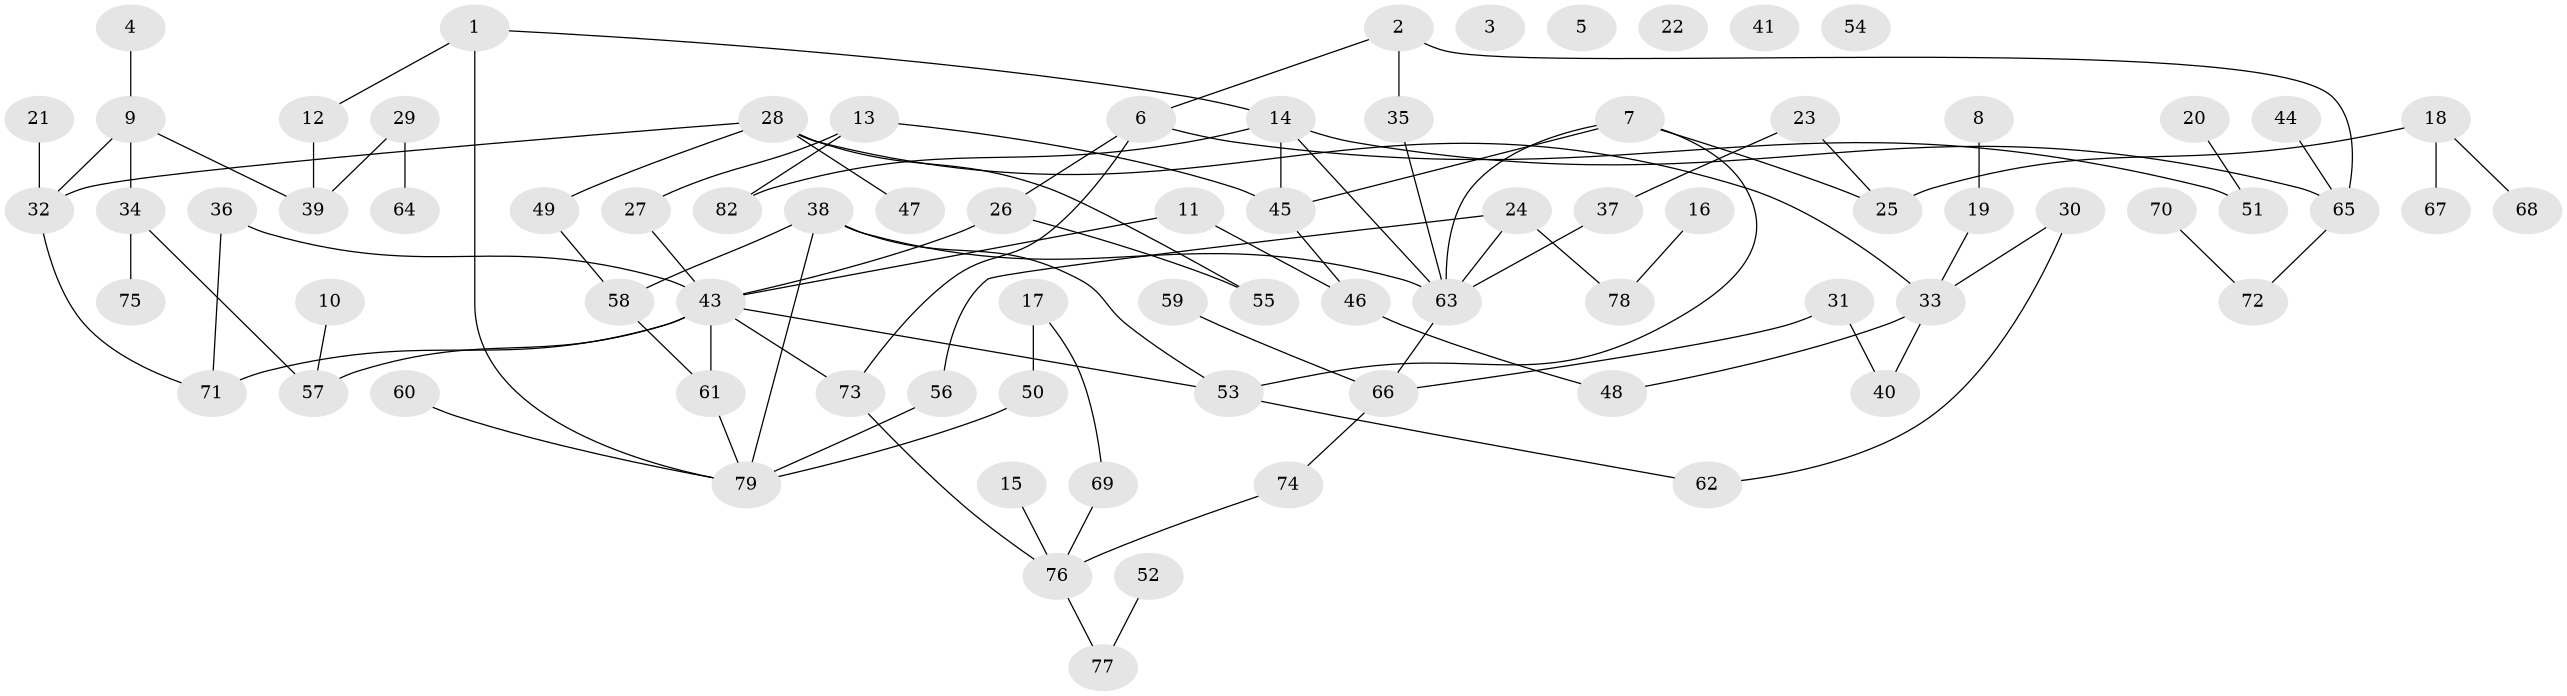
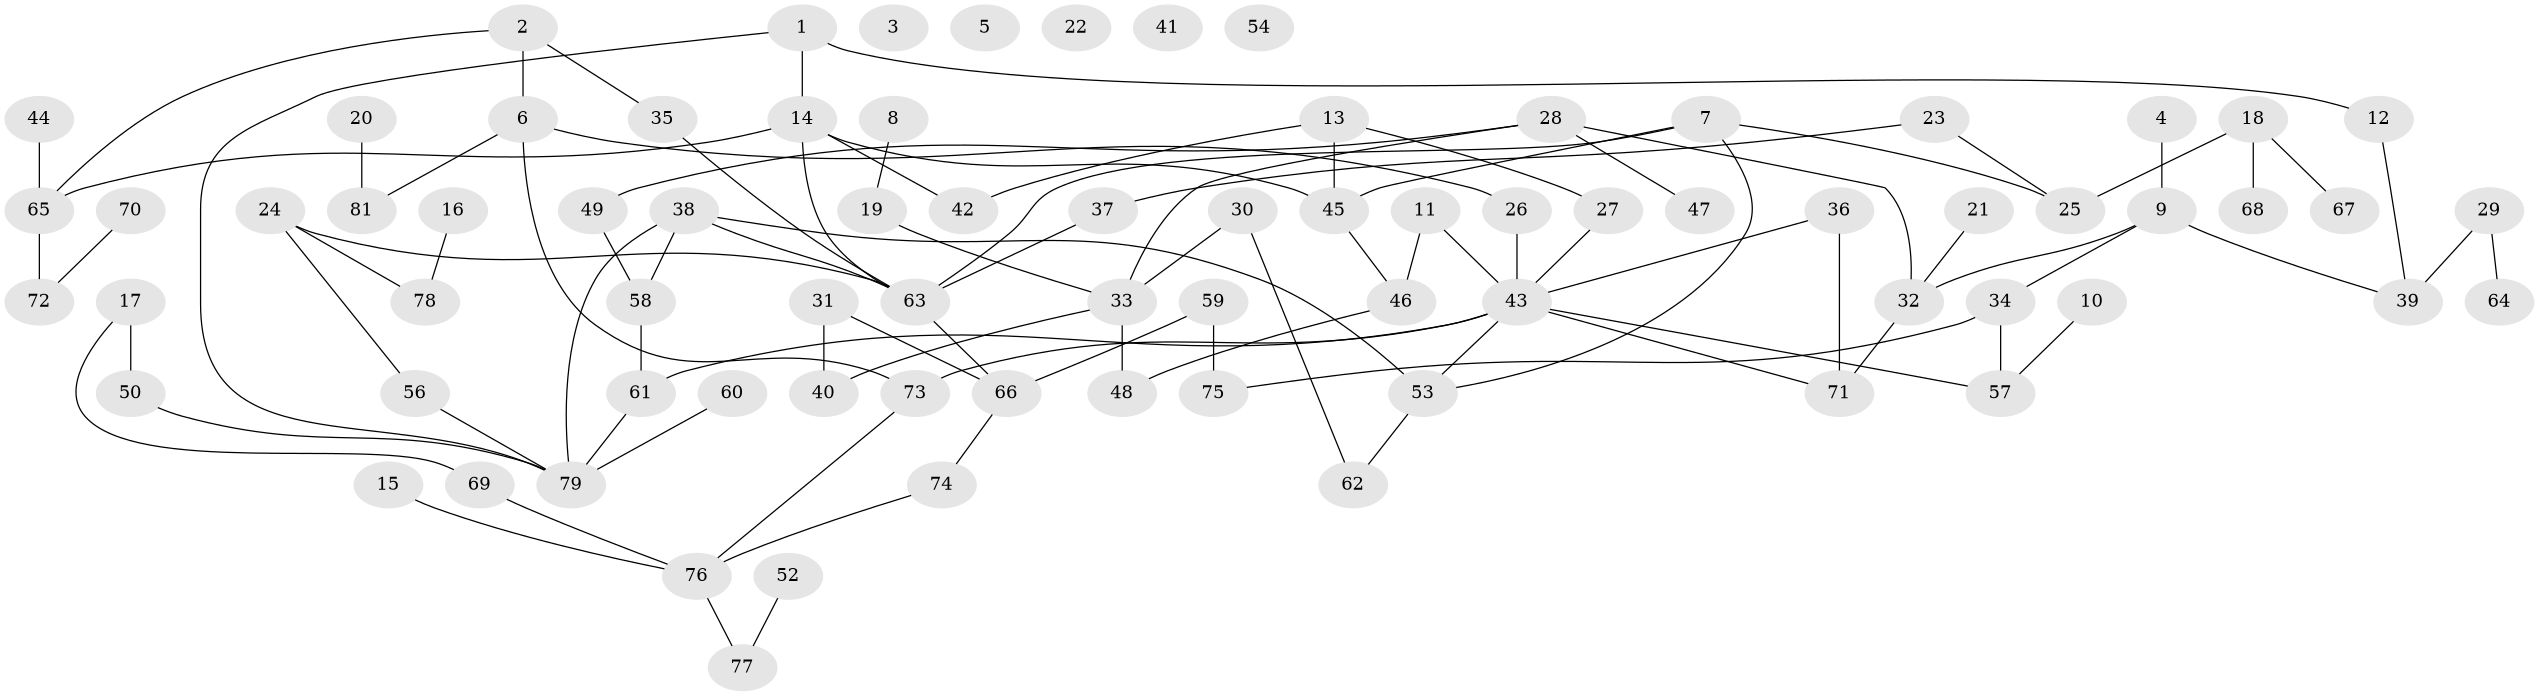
(727, 211) -> (964, 211)
(2253, 211) -> (362, 211)
(1264, 302) -> none
none -> (1214, 348)
